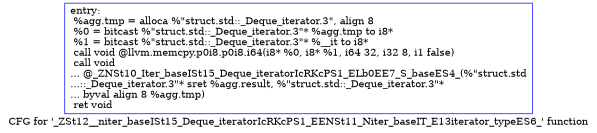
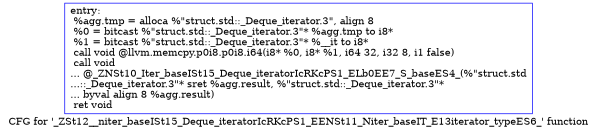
(138, 95) -> (142, 95)
